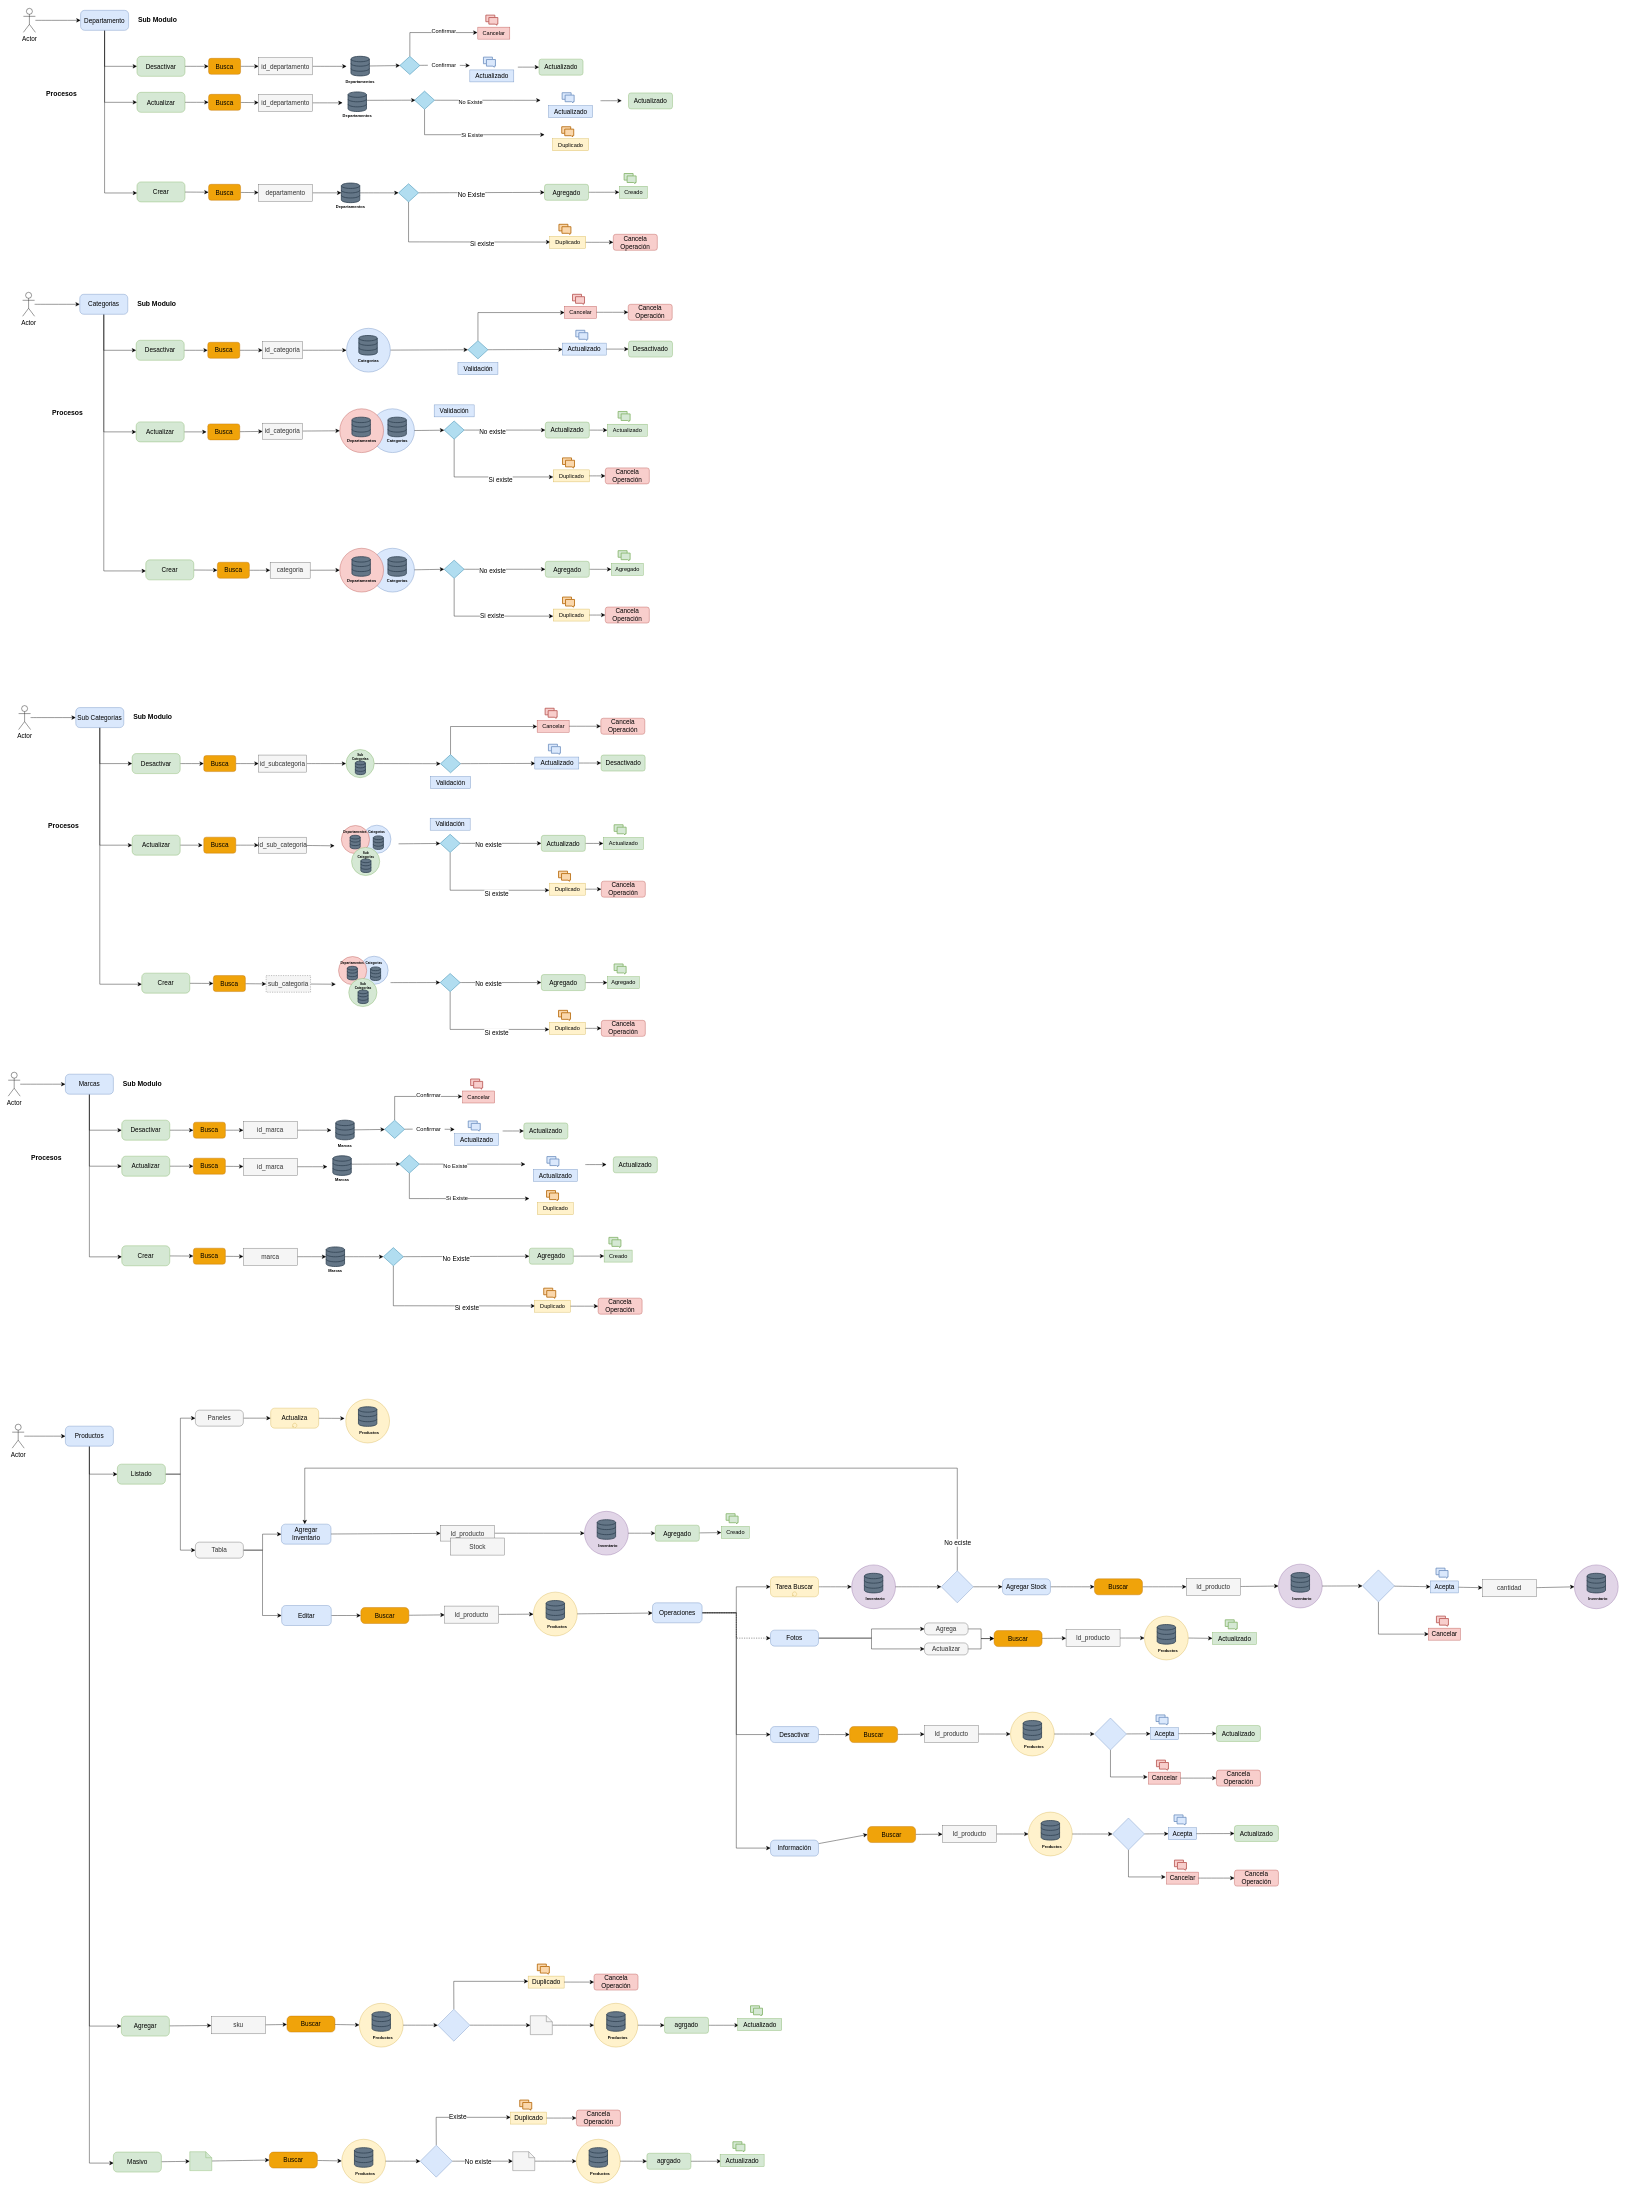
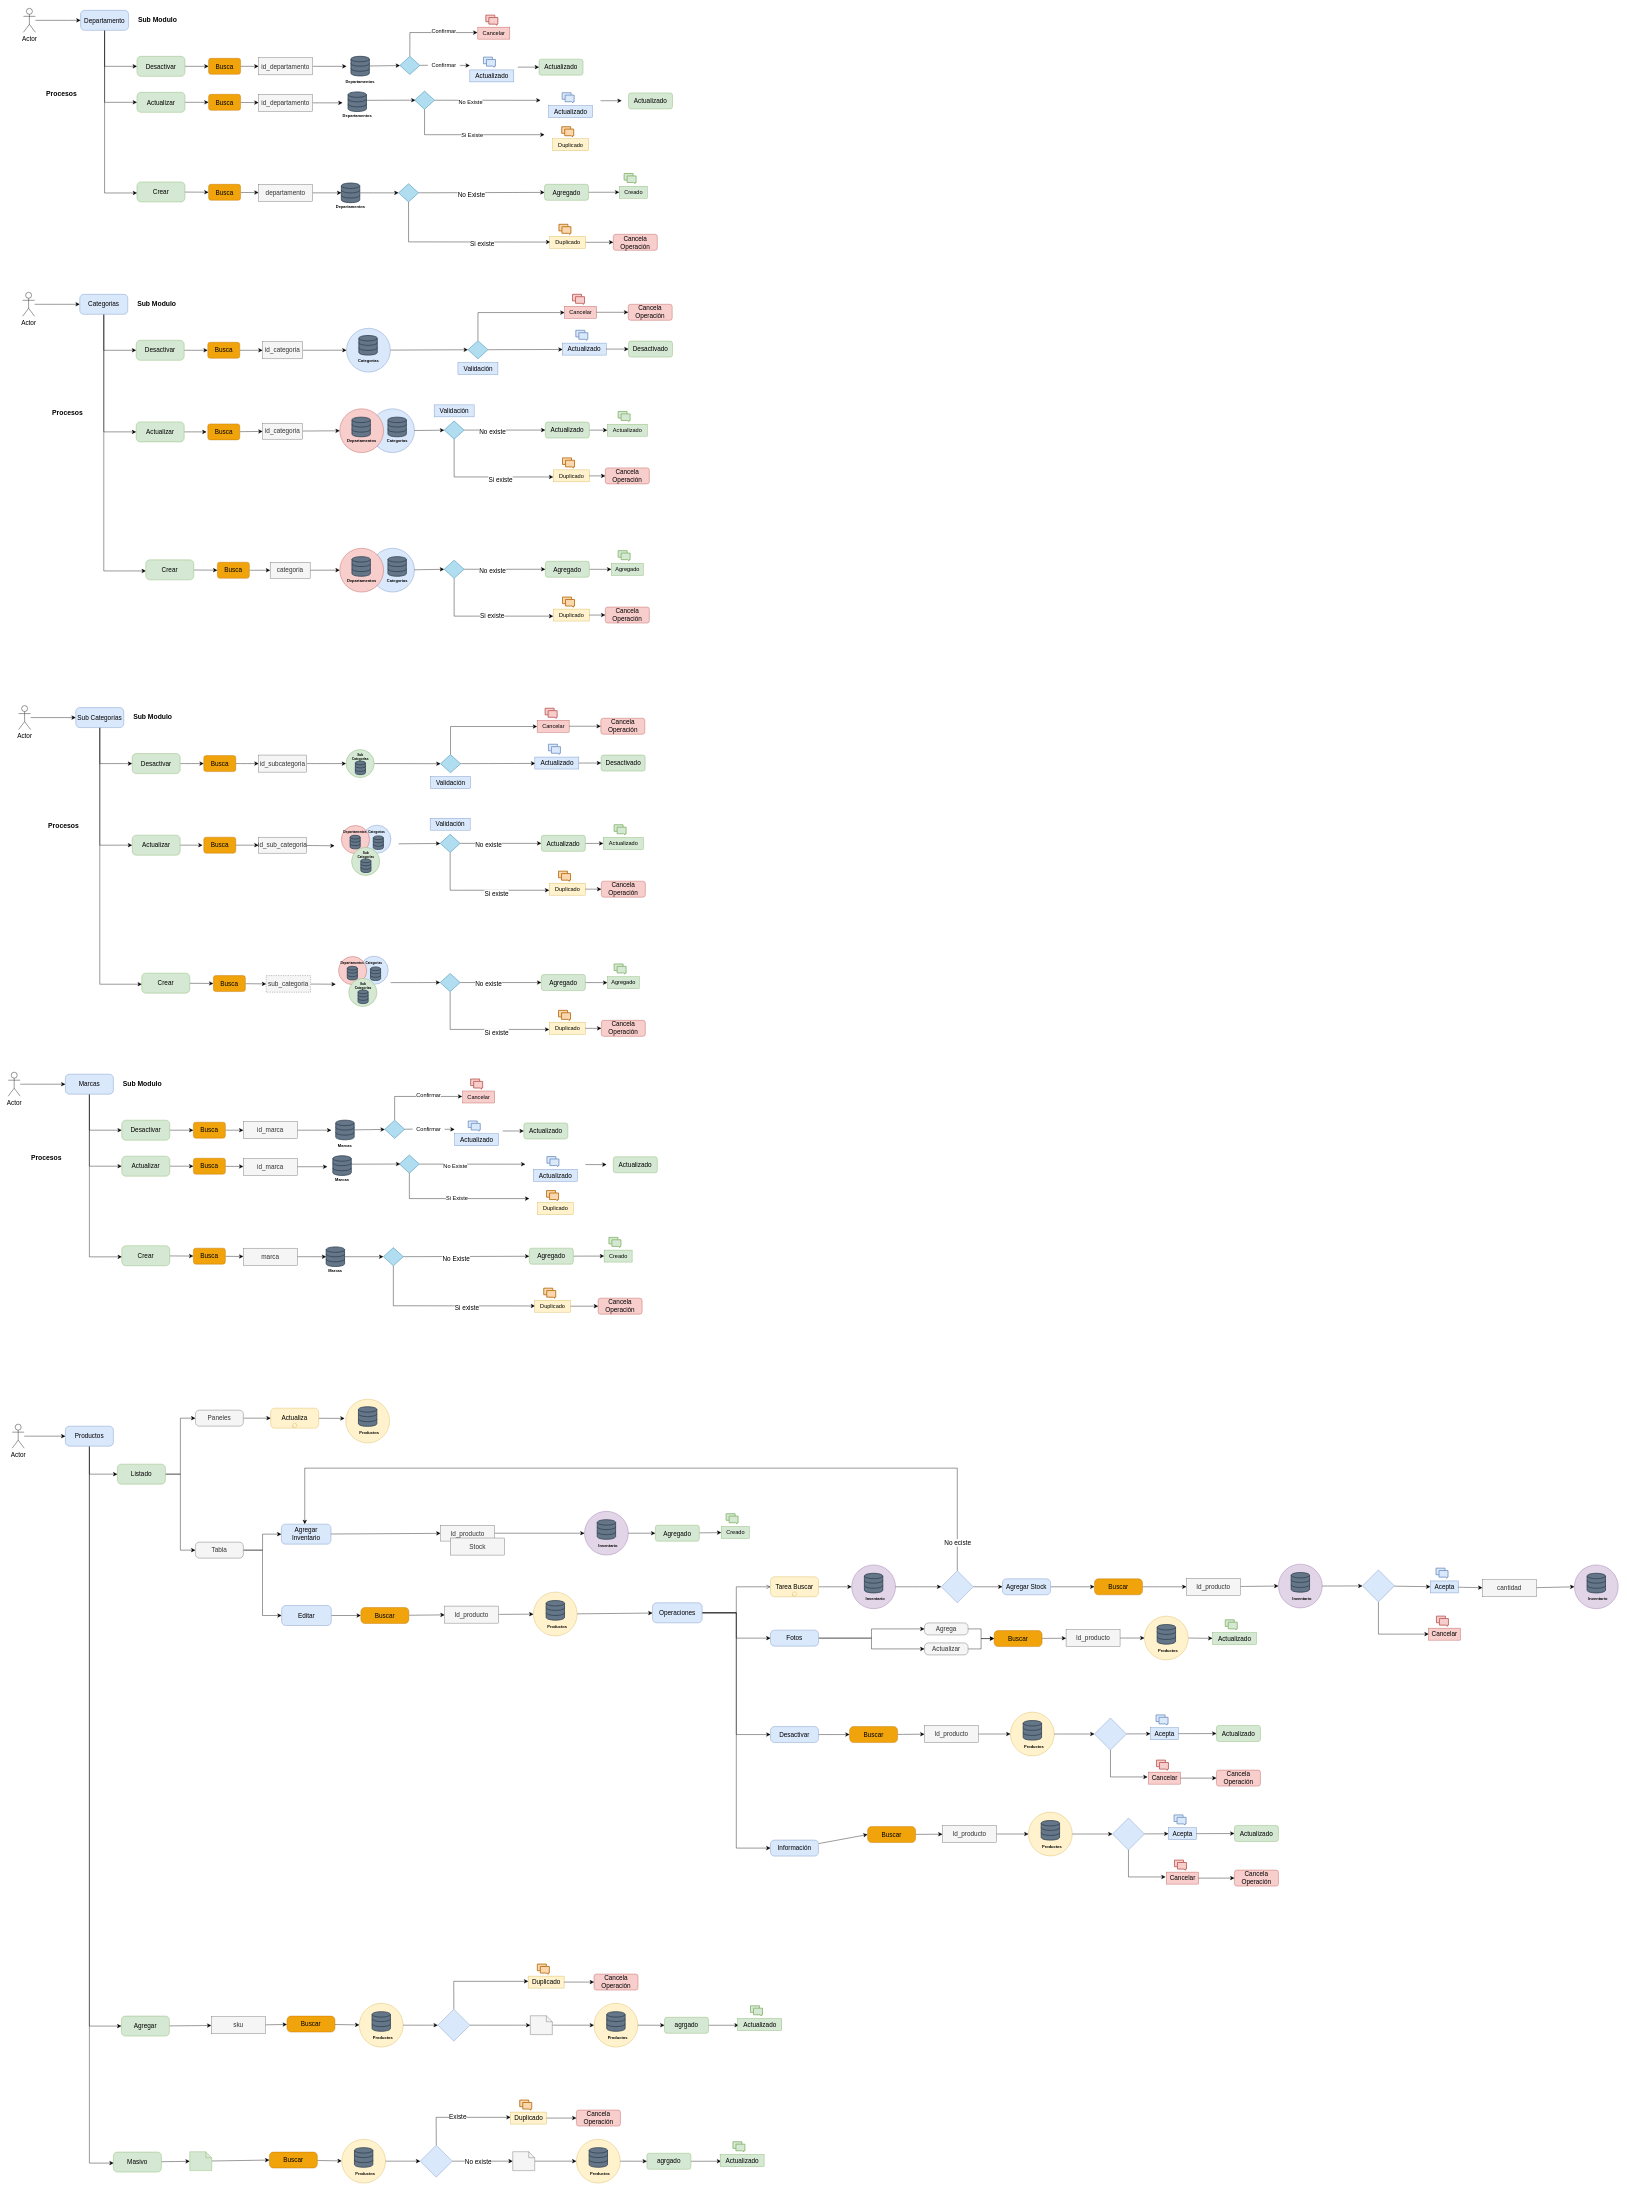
(765, 1587) -> (766, 1587)
(752, 1638) -> (752, 1638)
